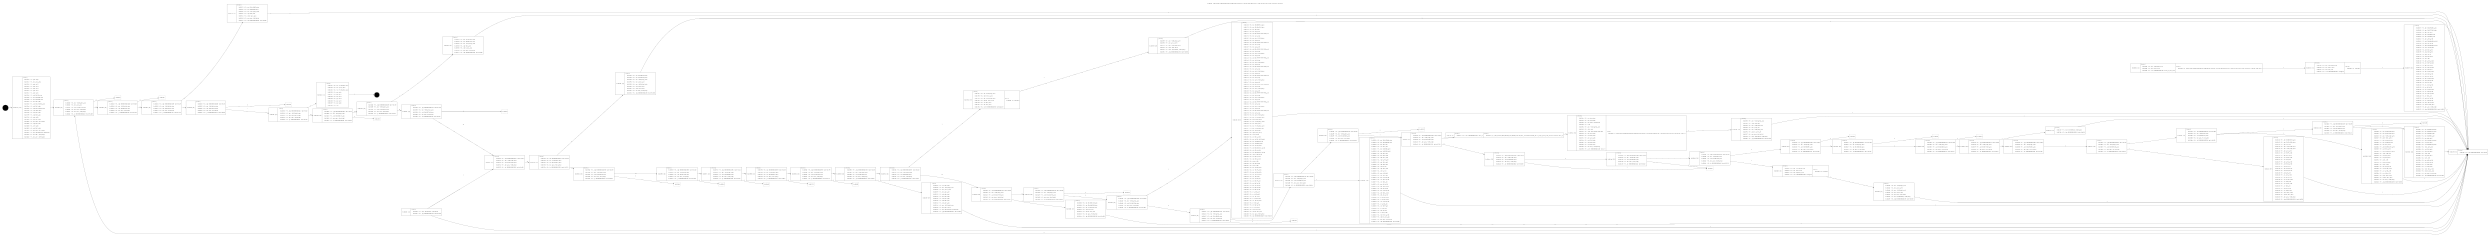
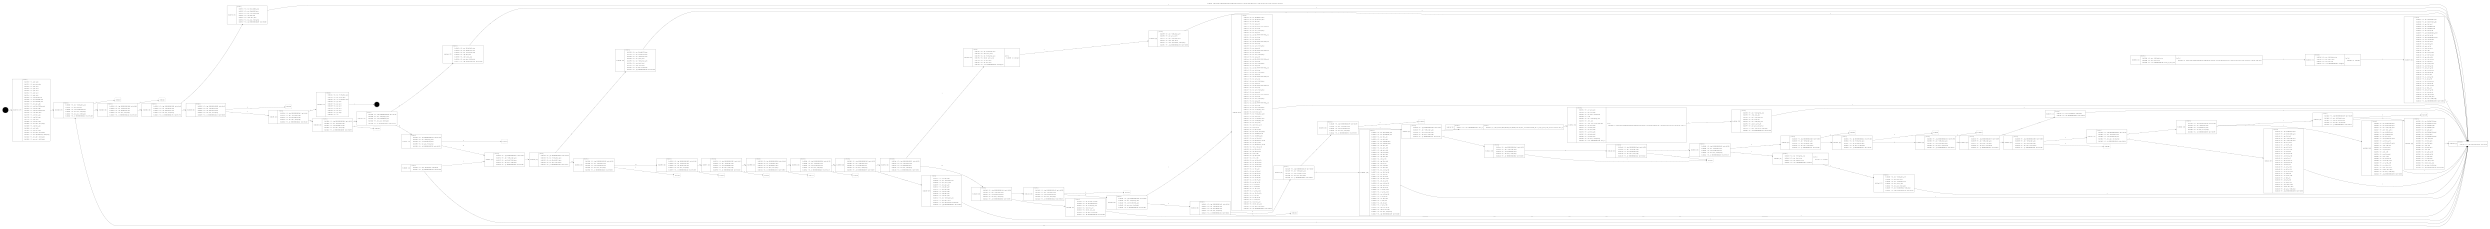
none -> (2107, 146)
